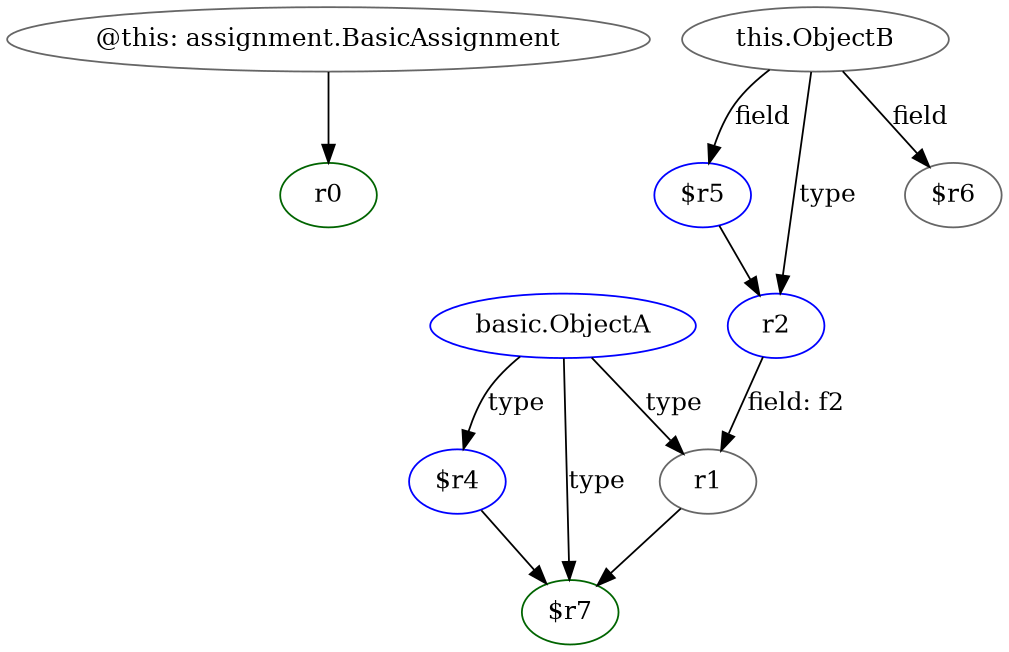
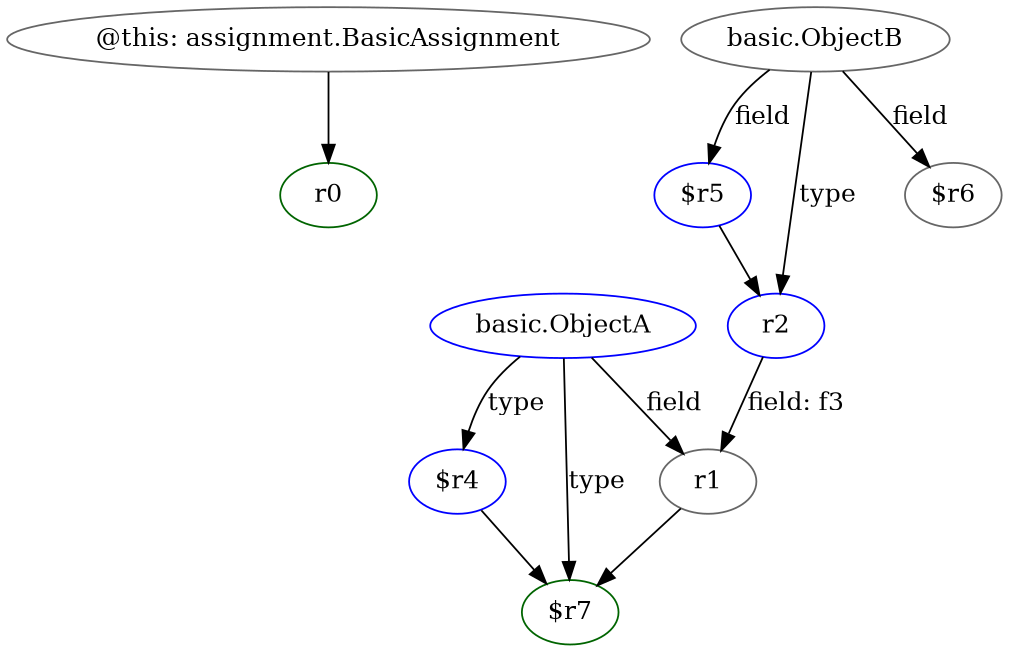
(815, 39) -> (815, 39)
(674, 404) -> (674, 404)
(797, 404) -> (797, 404)
